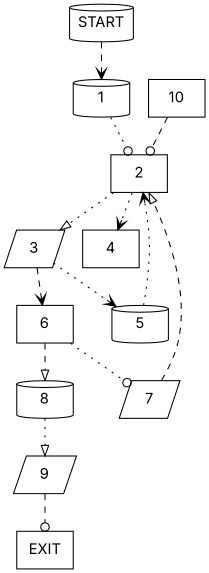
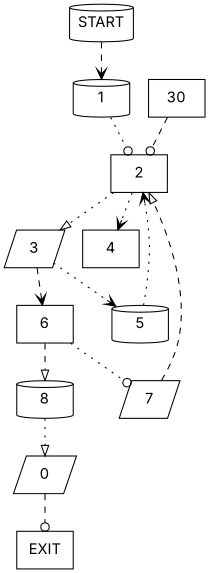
(177, 98) -> (177, 98)
(45, 475) -> (45, 475)
